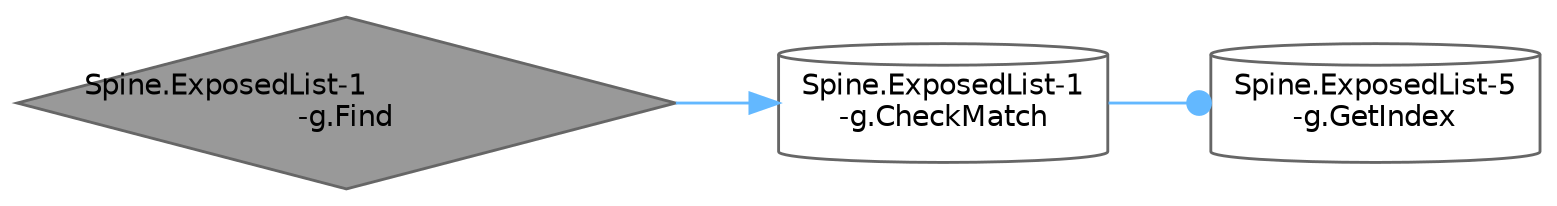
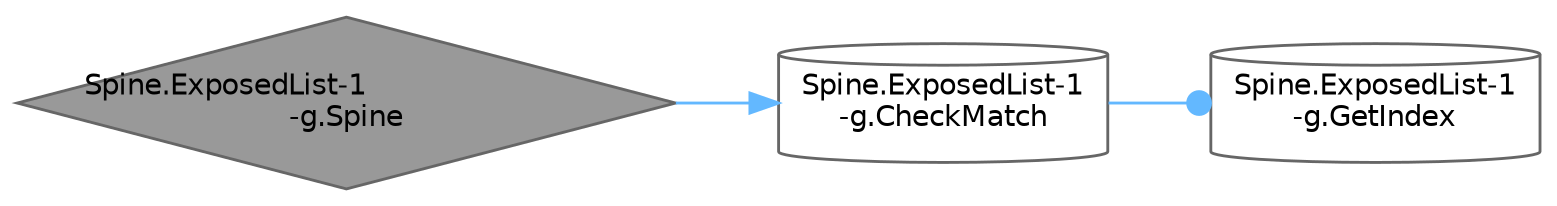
(346, 103) -> (346, 103)
(1375, 103) -> (1375, 103)
